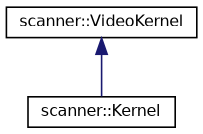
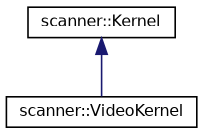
(102, 76) -> (102, 76)
